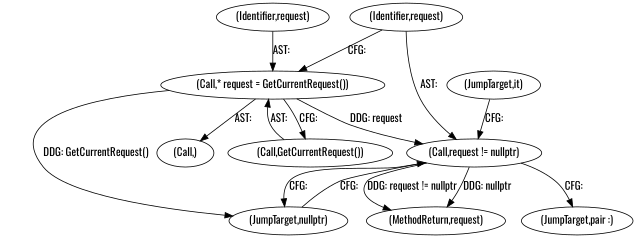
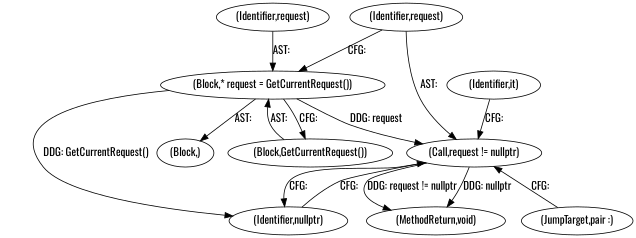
(273, 85) -> (273, 85)
(494, 85) -> (494, 85)
(185, 153) -> (185, 153)
(310, 153) -> (310, 153)
(549, 176) -> (529, 189)
(288, 221) -> (288, 221)
(436, 221) -> (436, 221)
